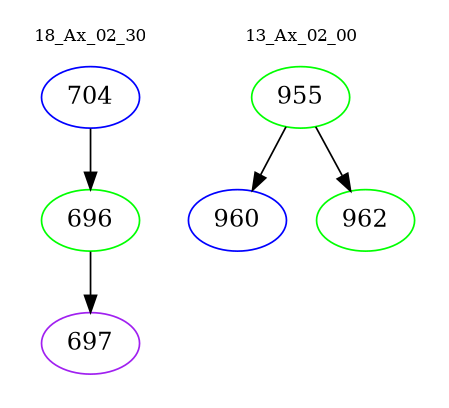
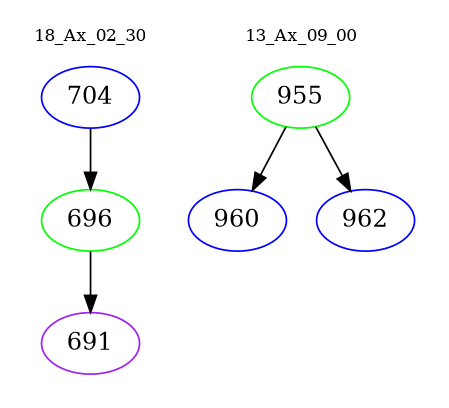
(302, 37) -> (302, 37)
(366, 220) -> (366, 220)
(91, 343) -> (91, 343)
